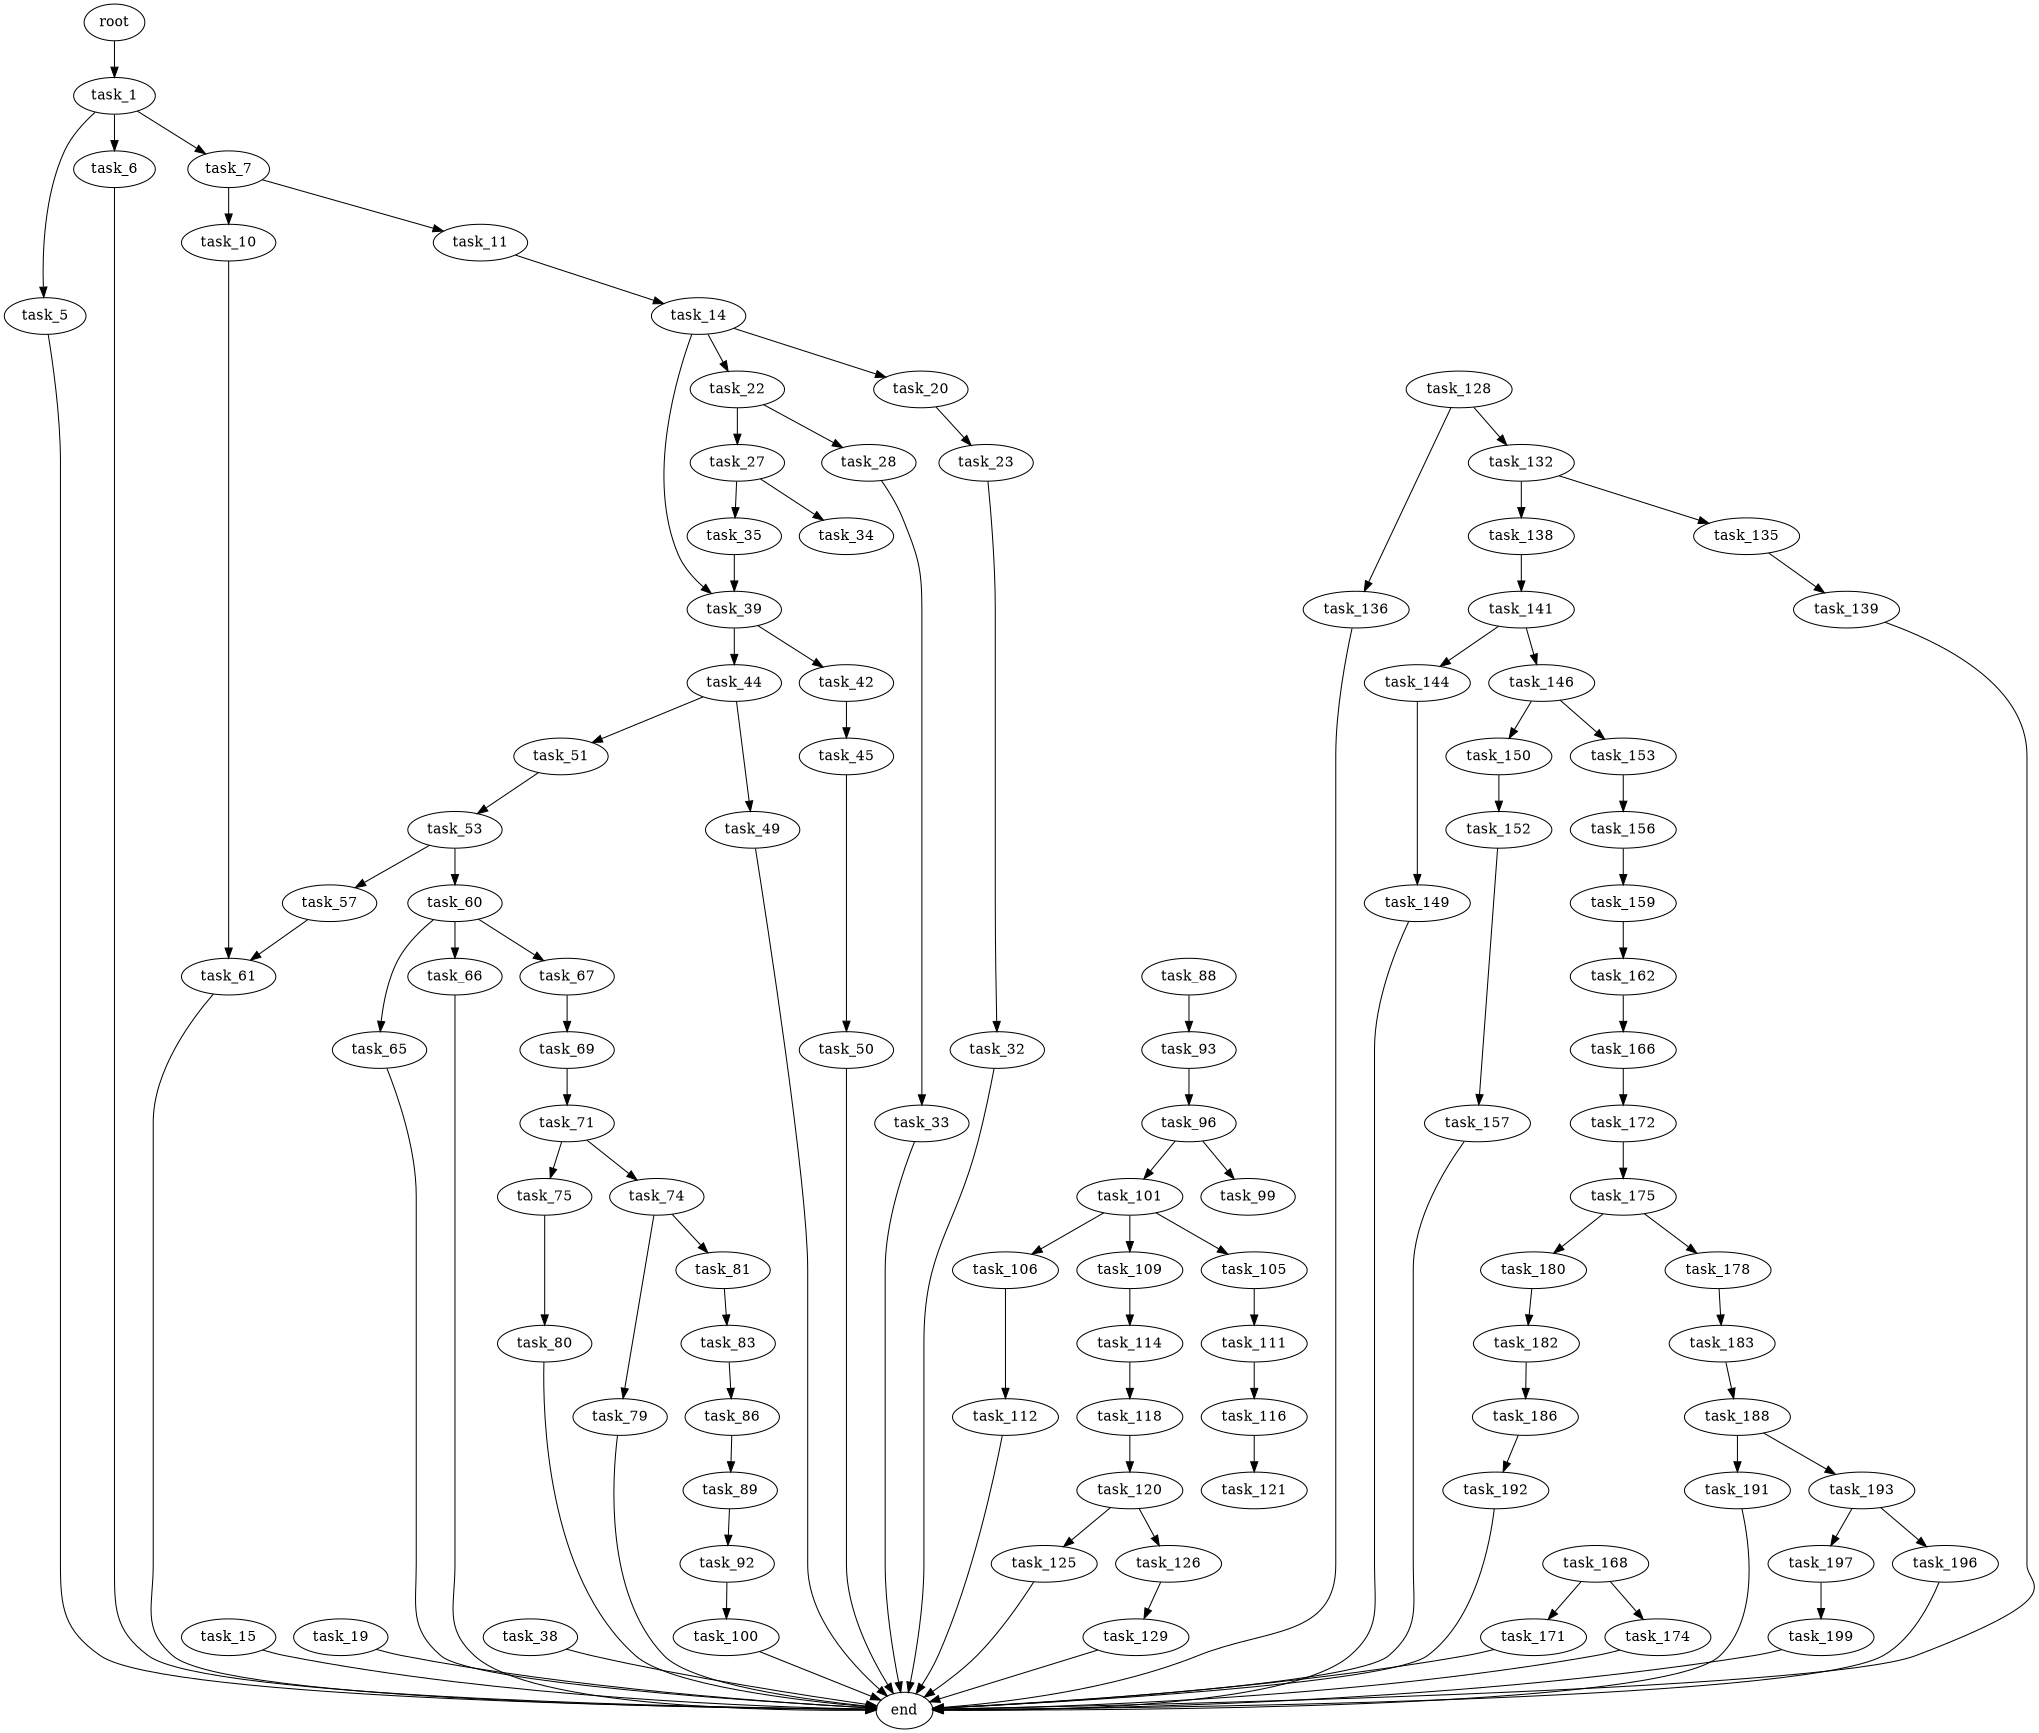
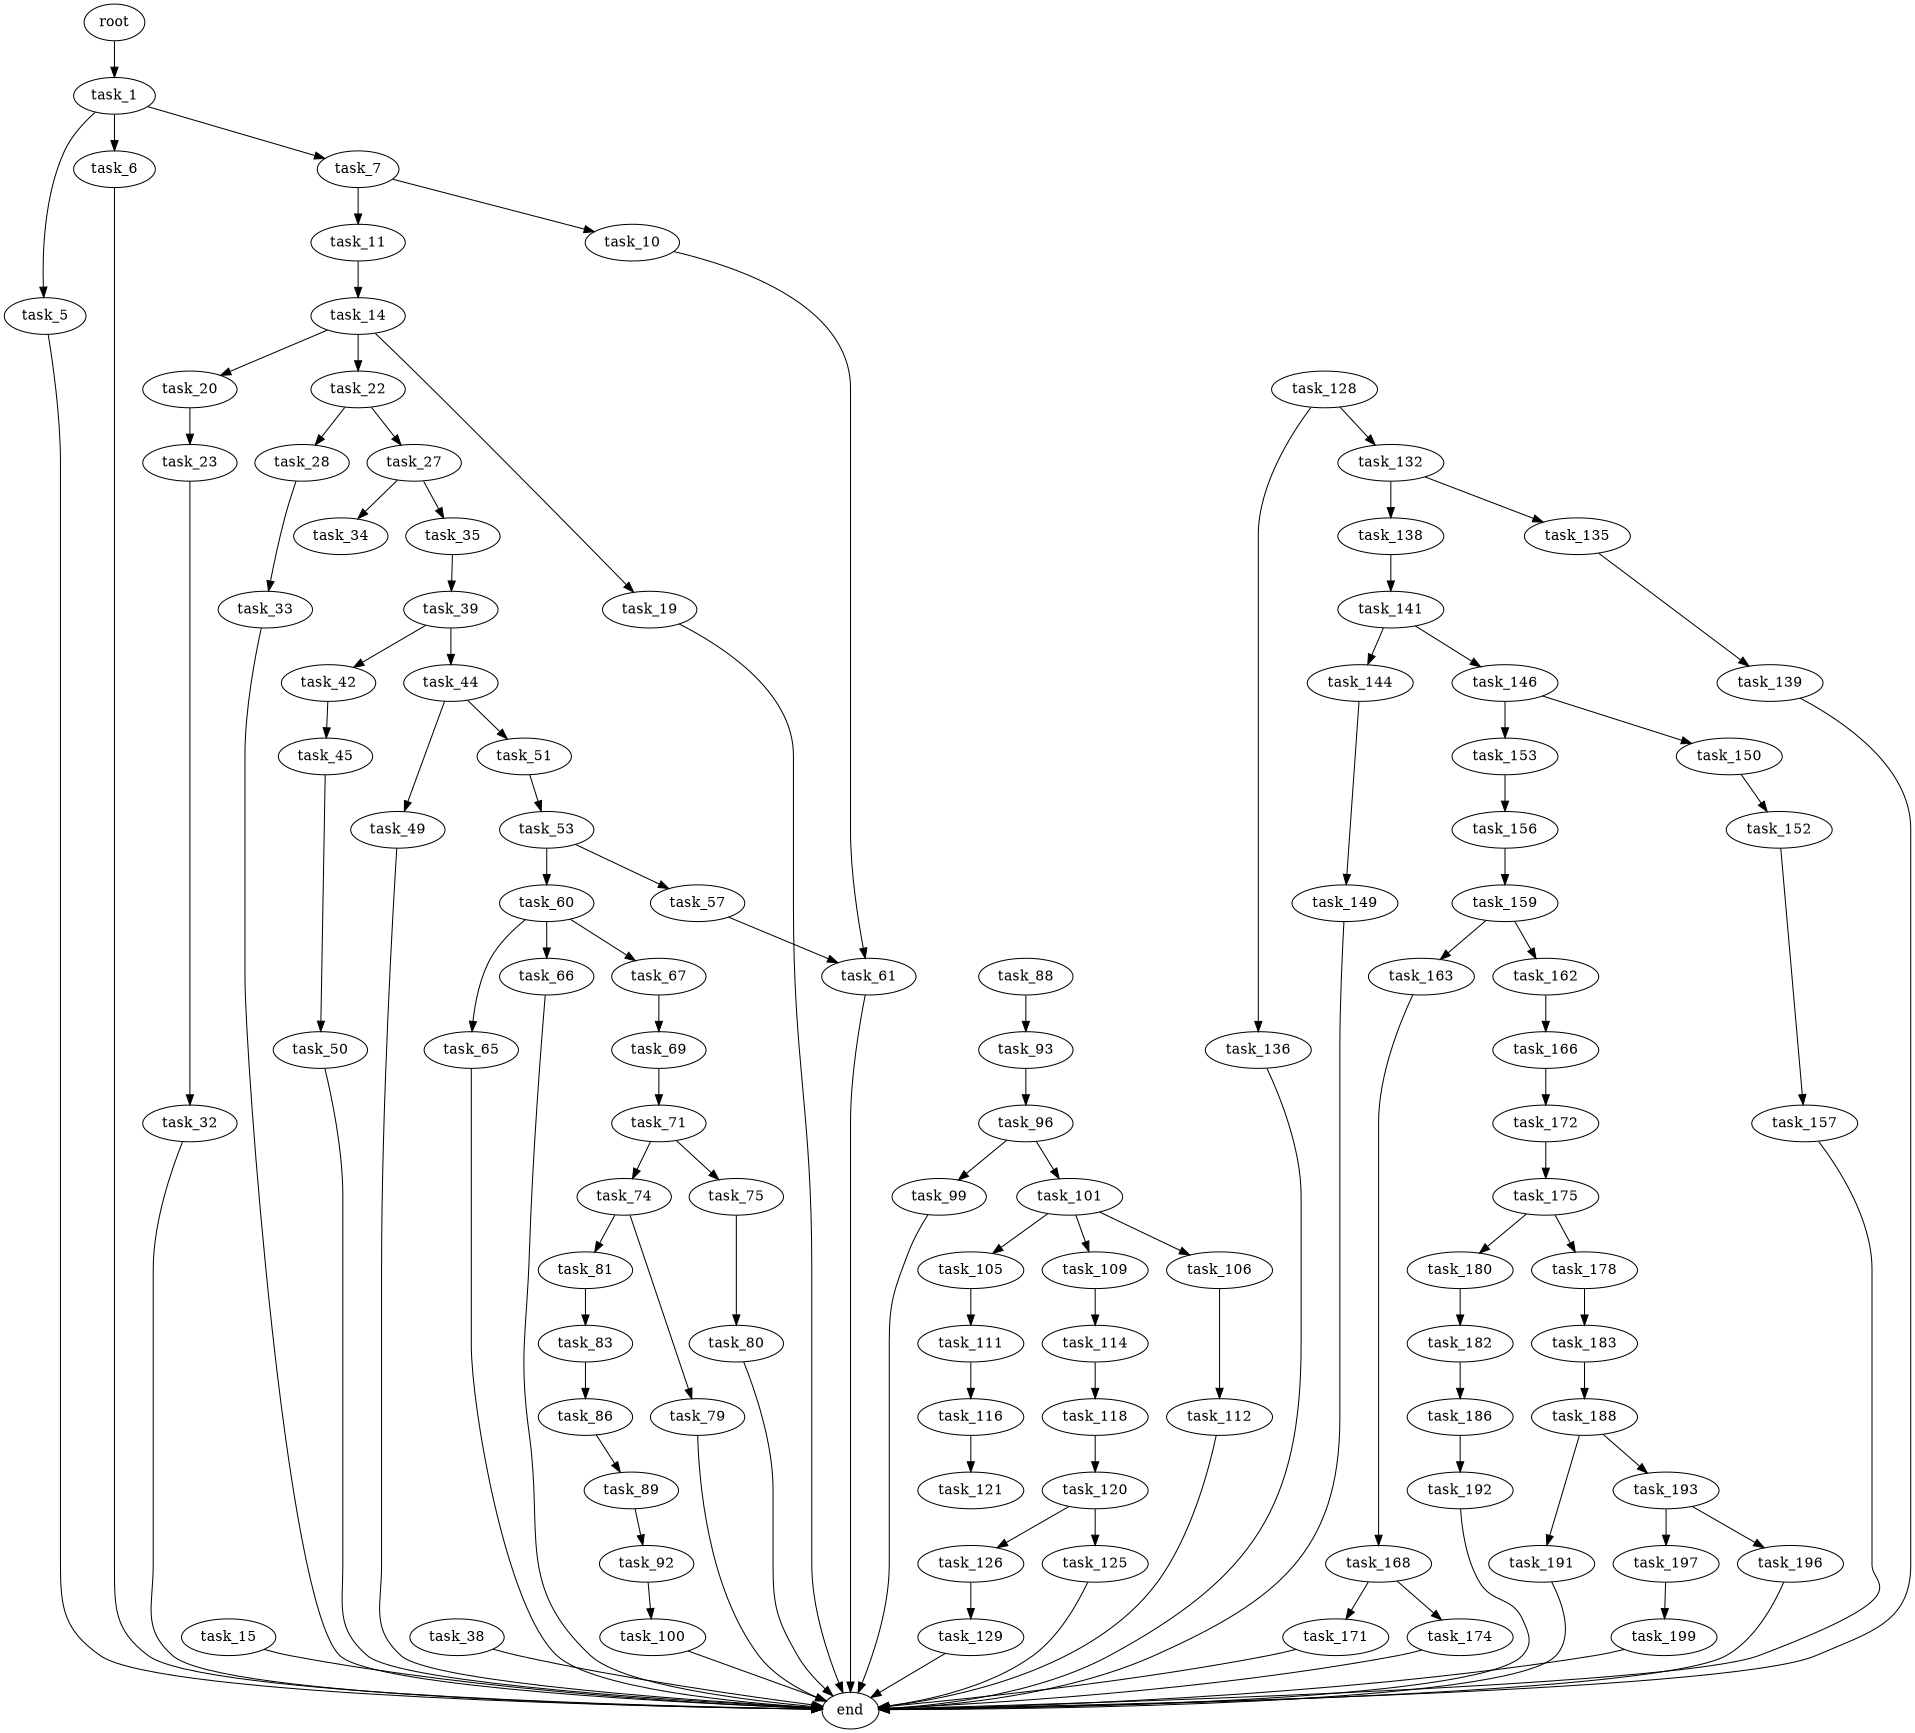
(664, 464) -> (502, 458)
none -> (1421, 977)
none -> (889, 1447)
